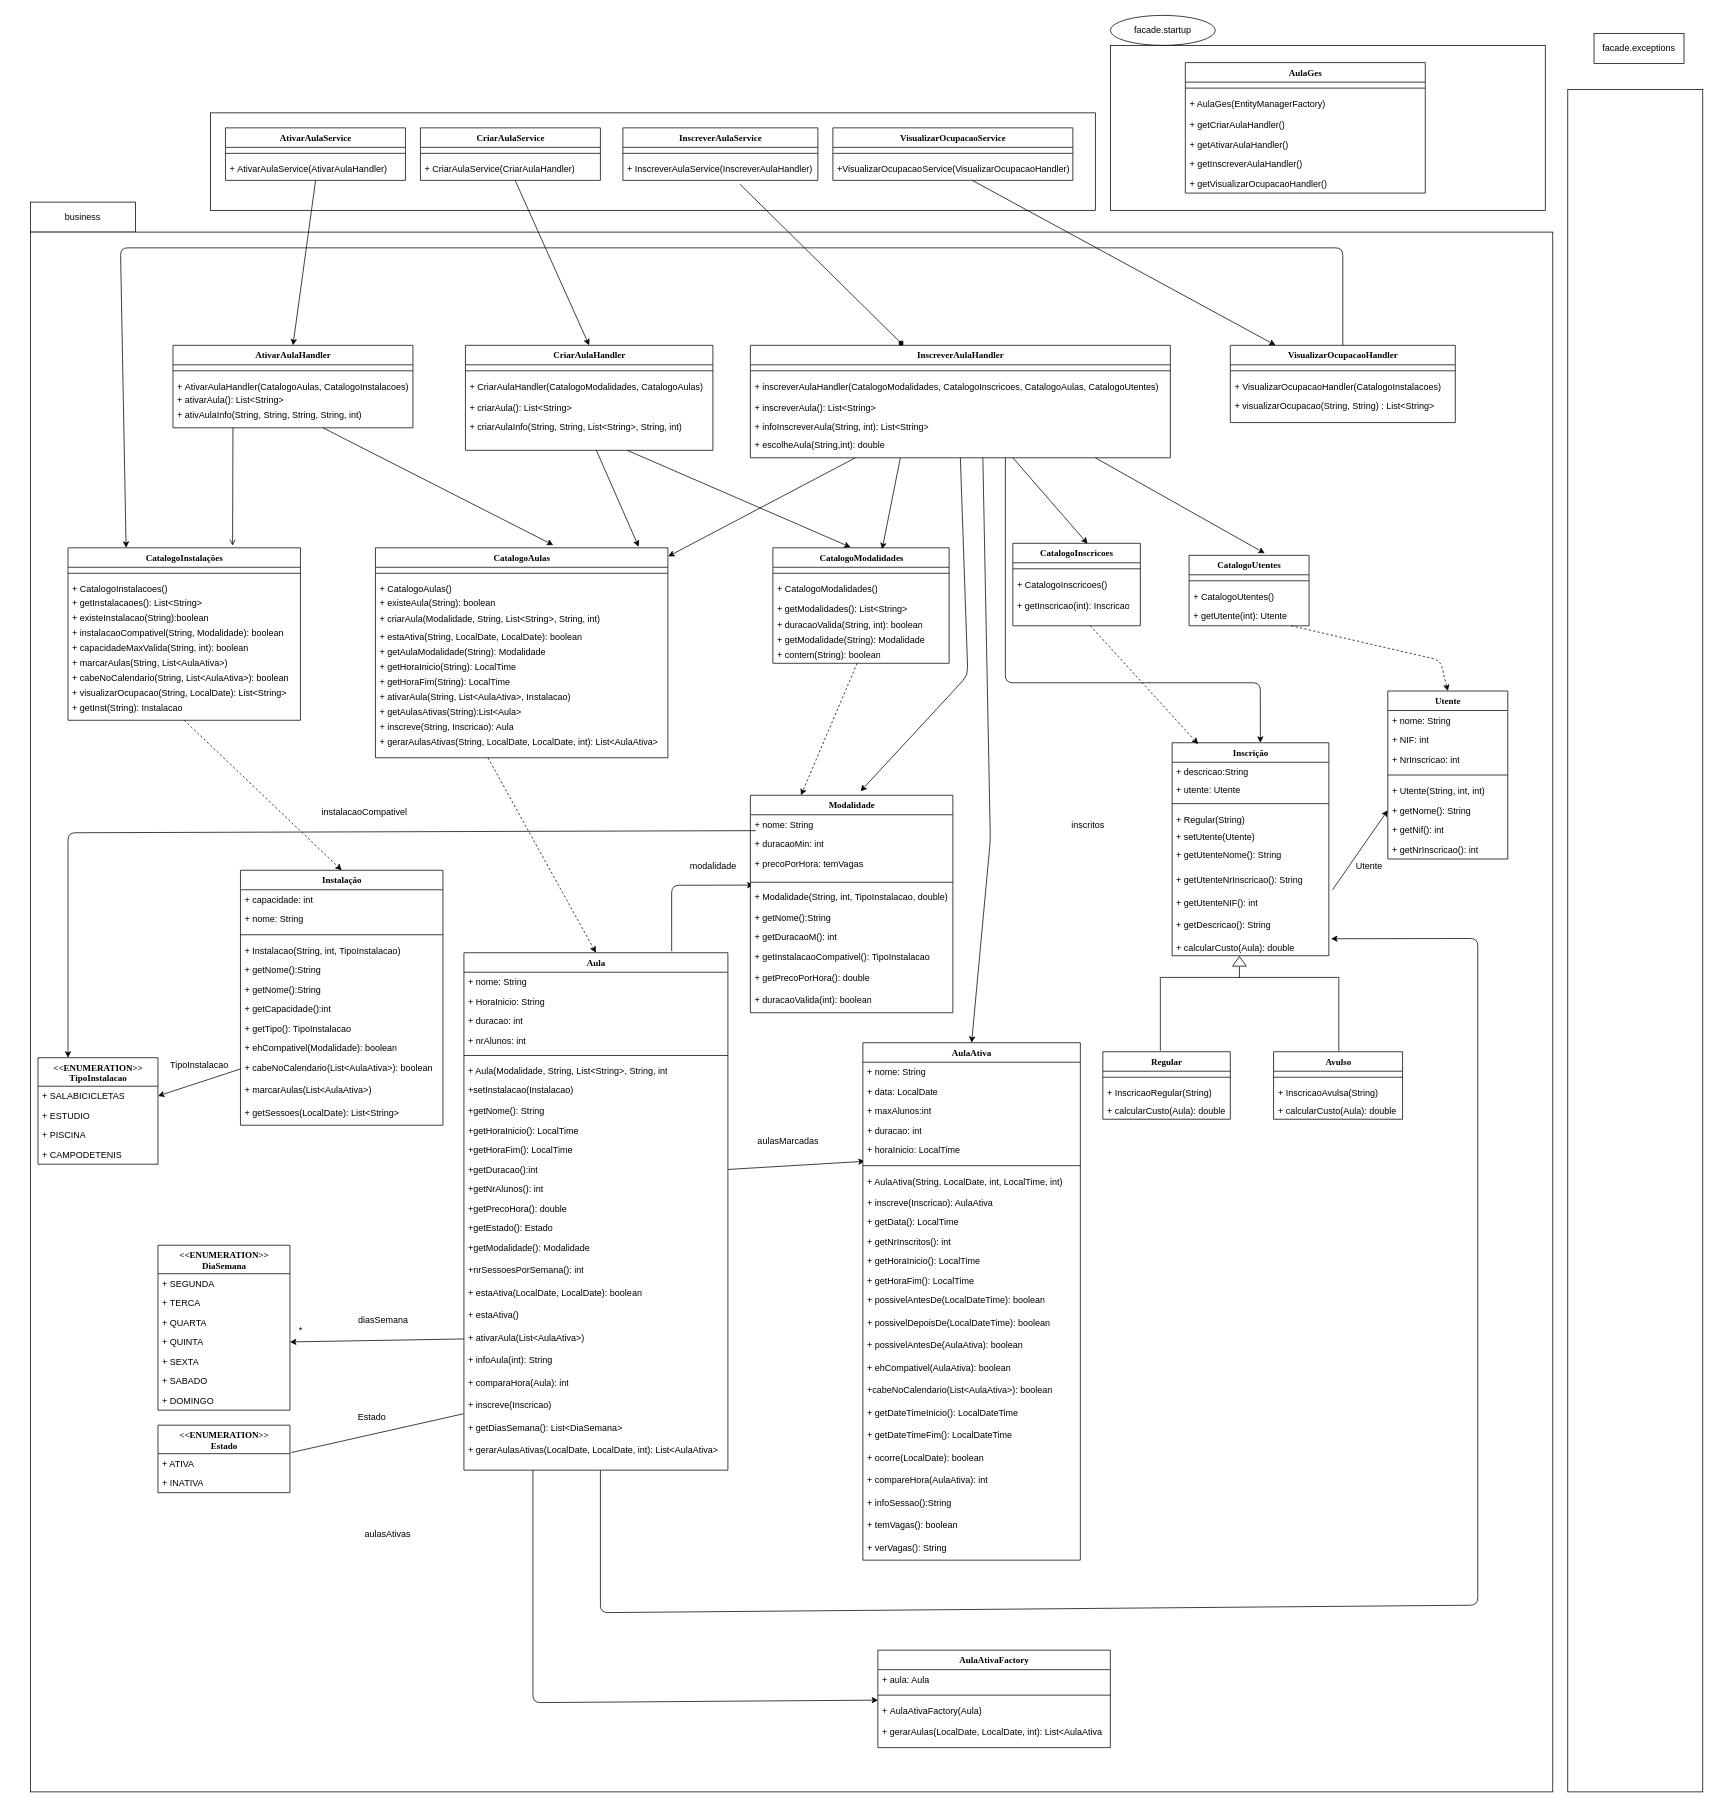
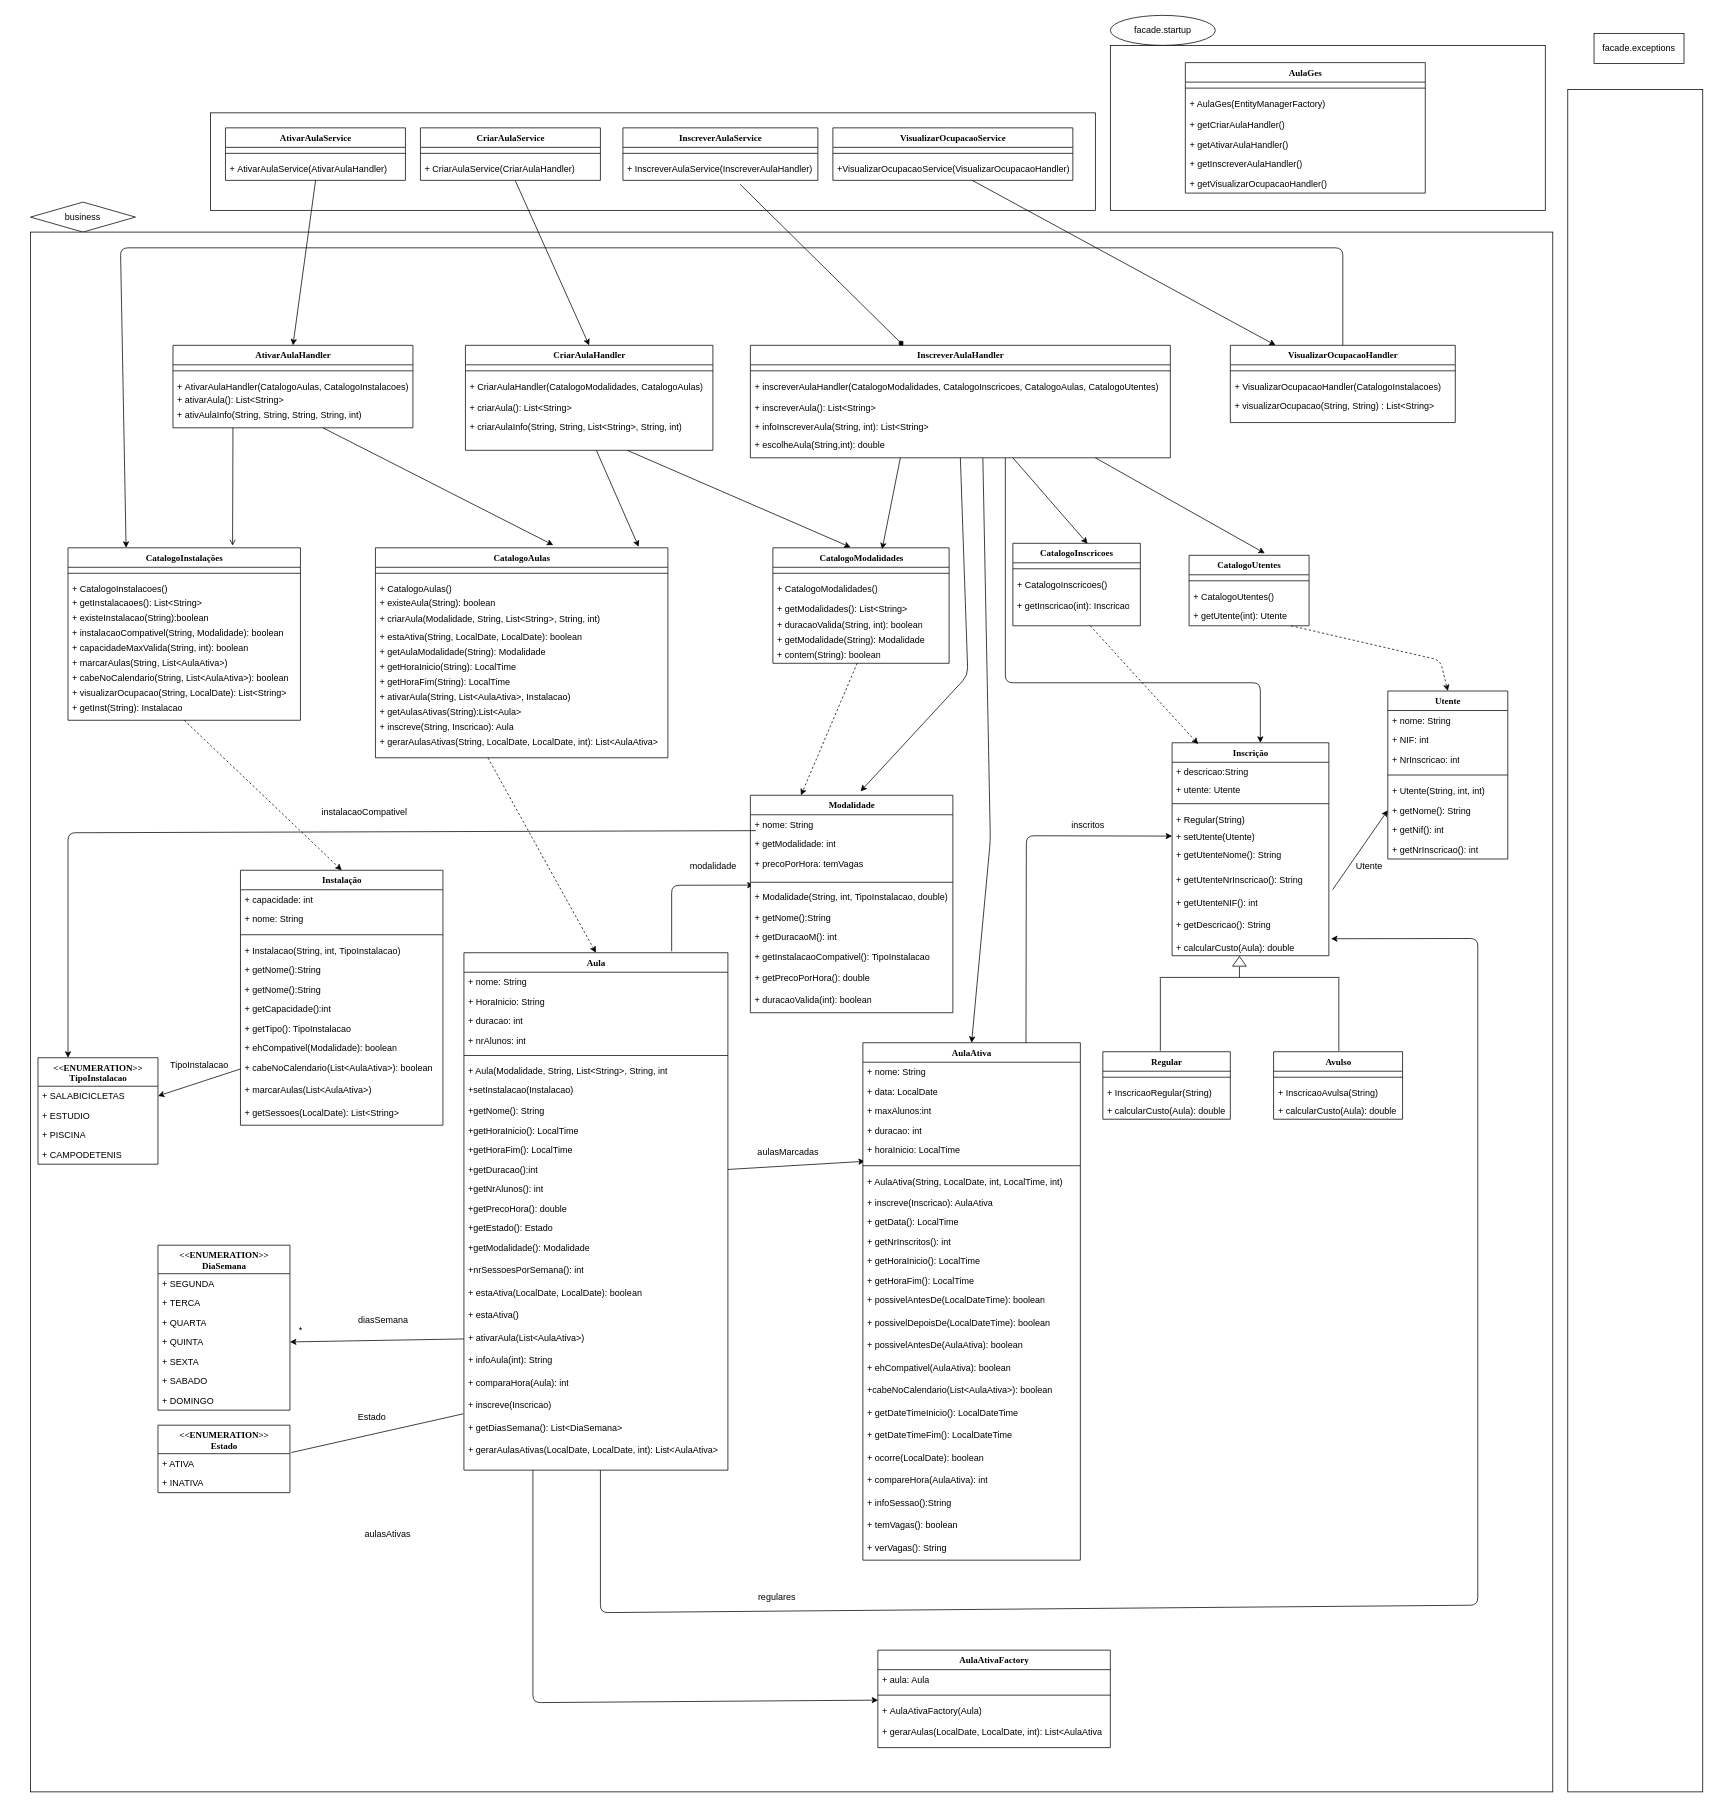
(83, 217) -> (83, 217)
(764, 506) -> none
(792, 845) -> (798, 845)
none -> (1026, 868)
(788, 1141) -> (788, 1152)
none -> (777, 1598)
